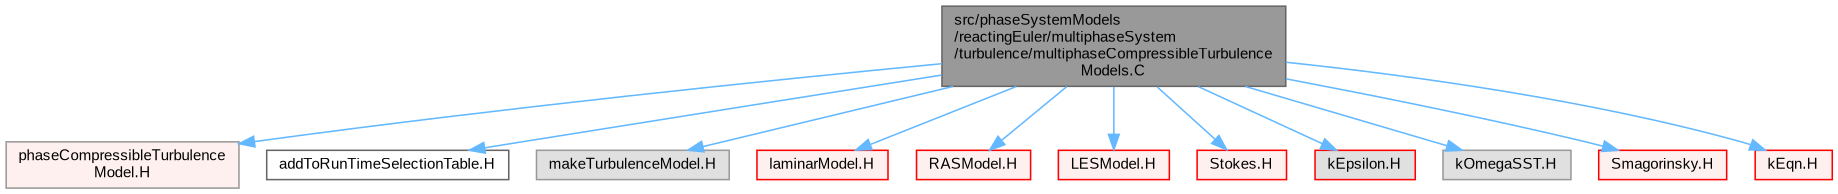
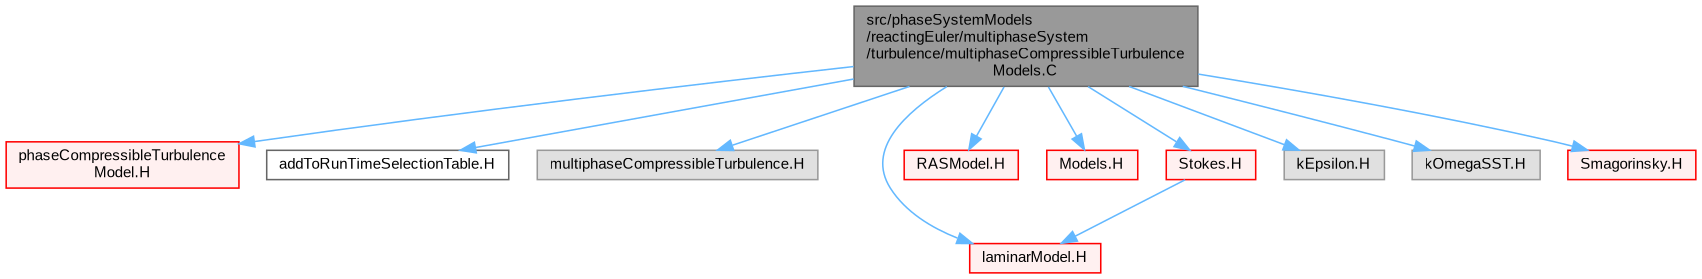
(123, 165) -> (123, 165)
(633, 165) -> (678, 165)
(1114, 165) -> (1092, 165)
(1365, 165) -> (1334, 165)
(1794, 165) -> none
none -> (1130, 208)
